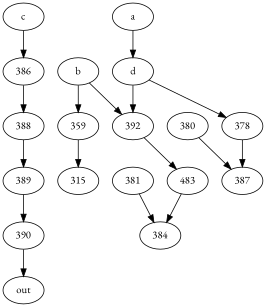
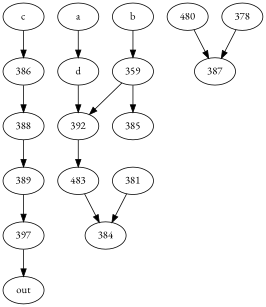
(103, 96) -> (108, 96)
(184, 97) -> none
(188, 126) -> (188, 17)
(78, 181) -> (133, 126)
(24, 236) -> (24, 236)
